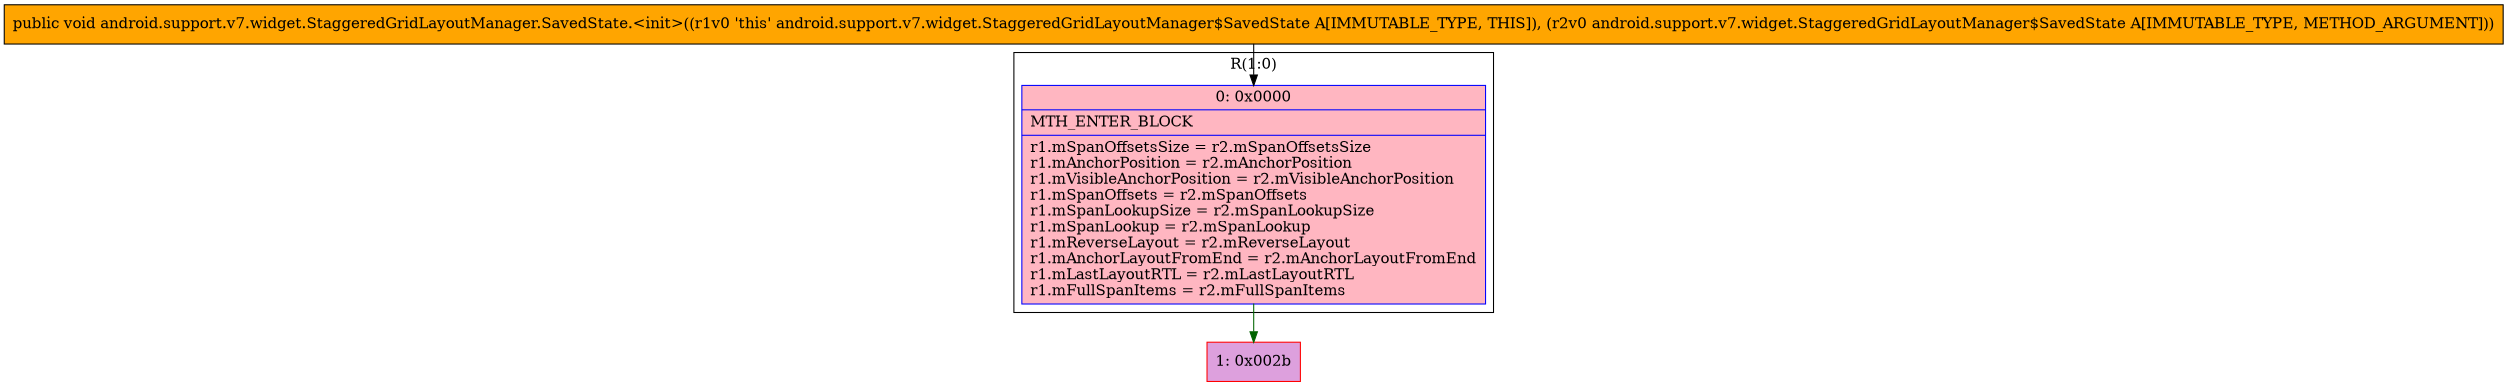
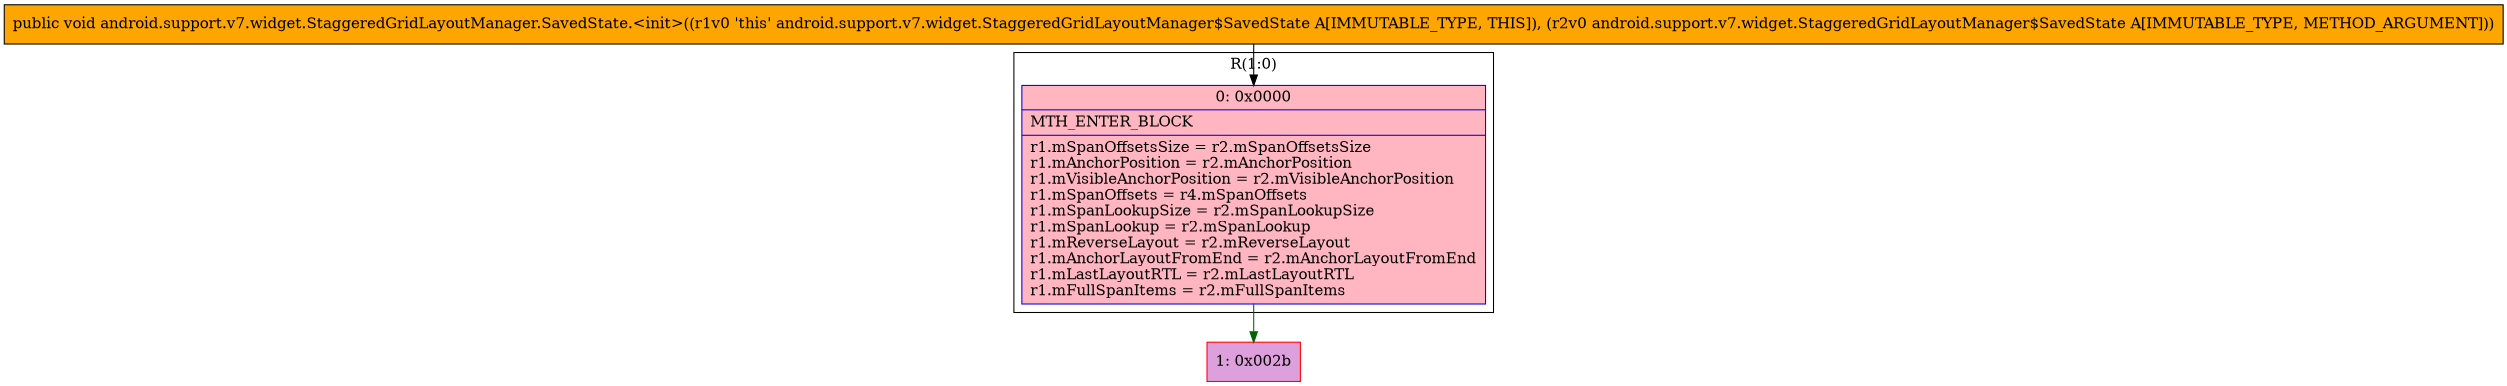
(1169, 195) -> (1169, 195)
